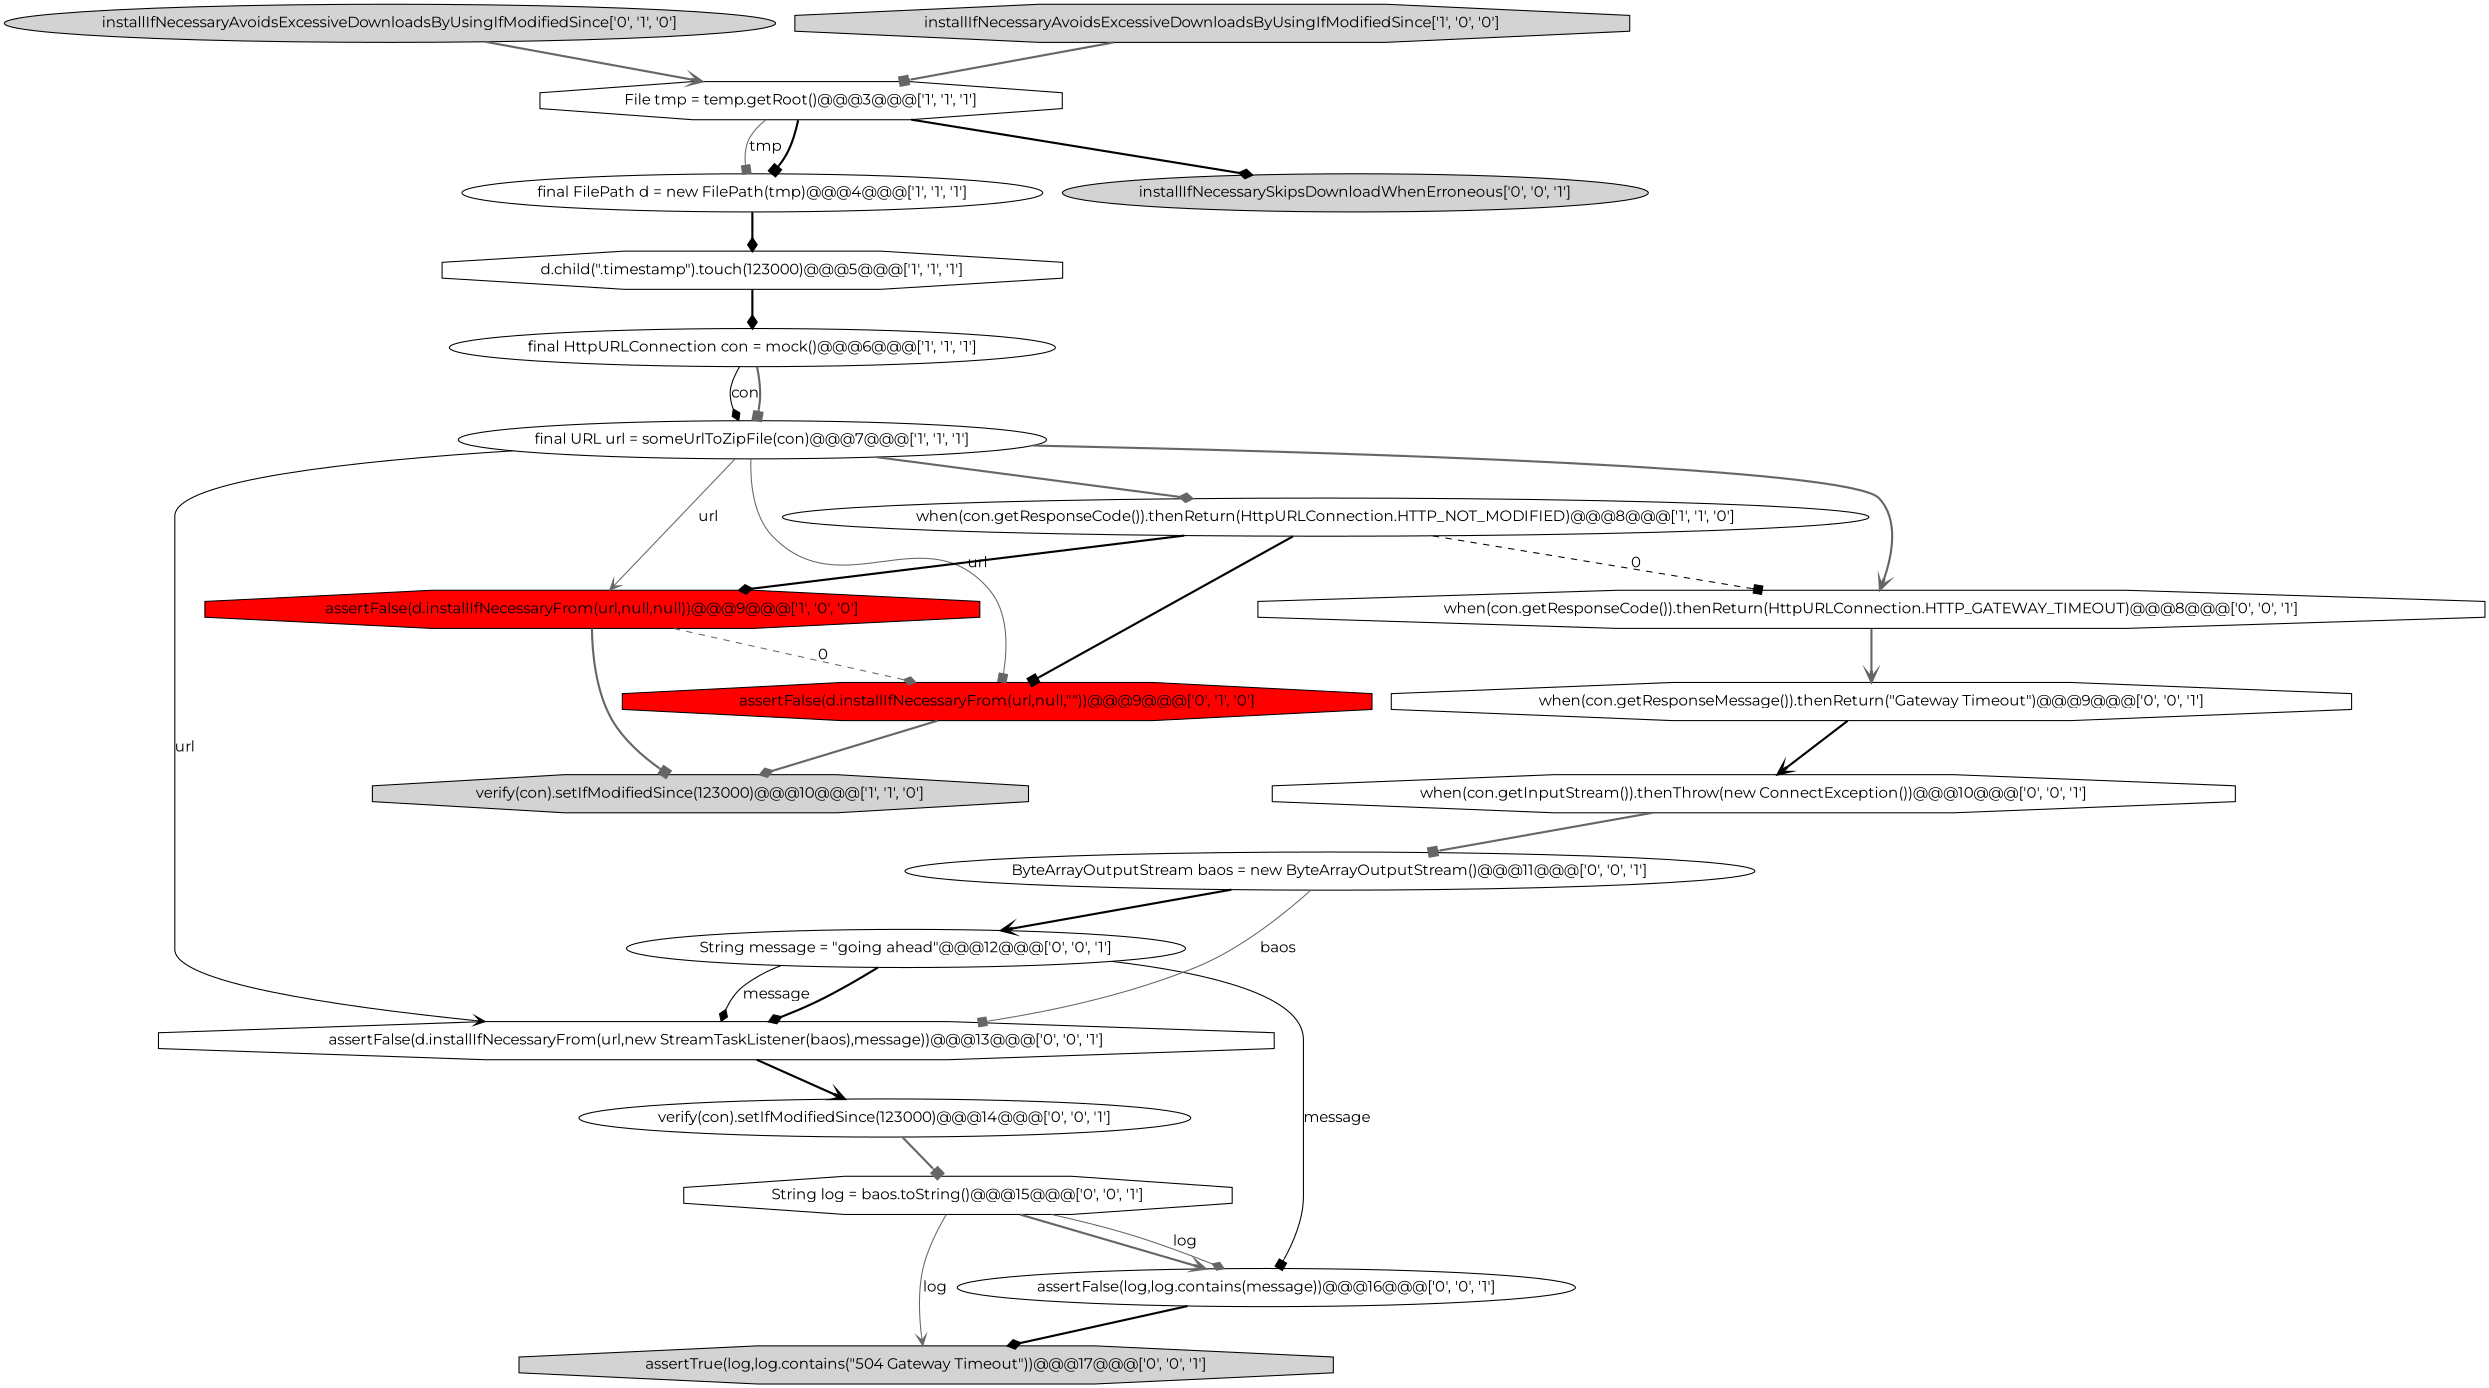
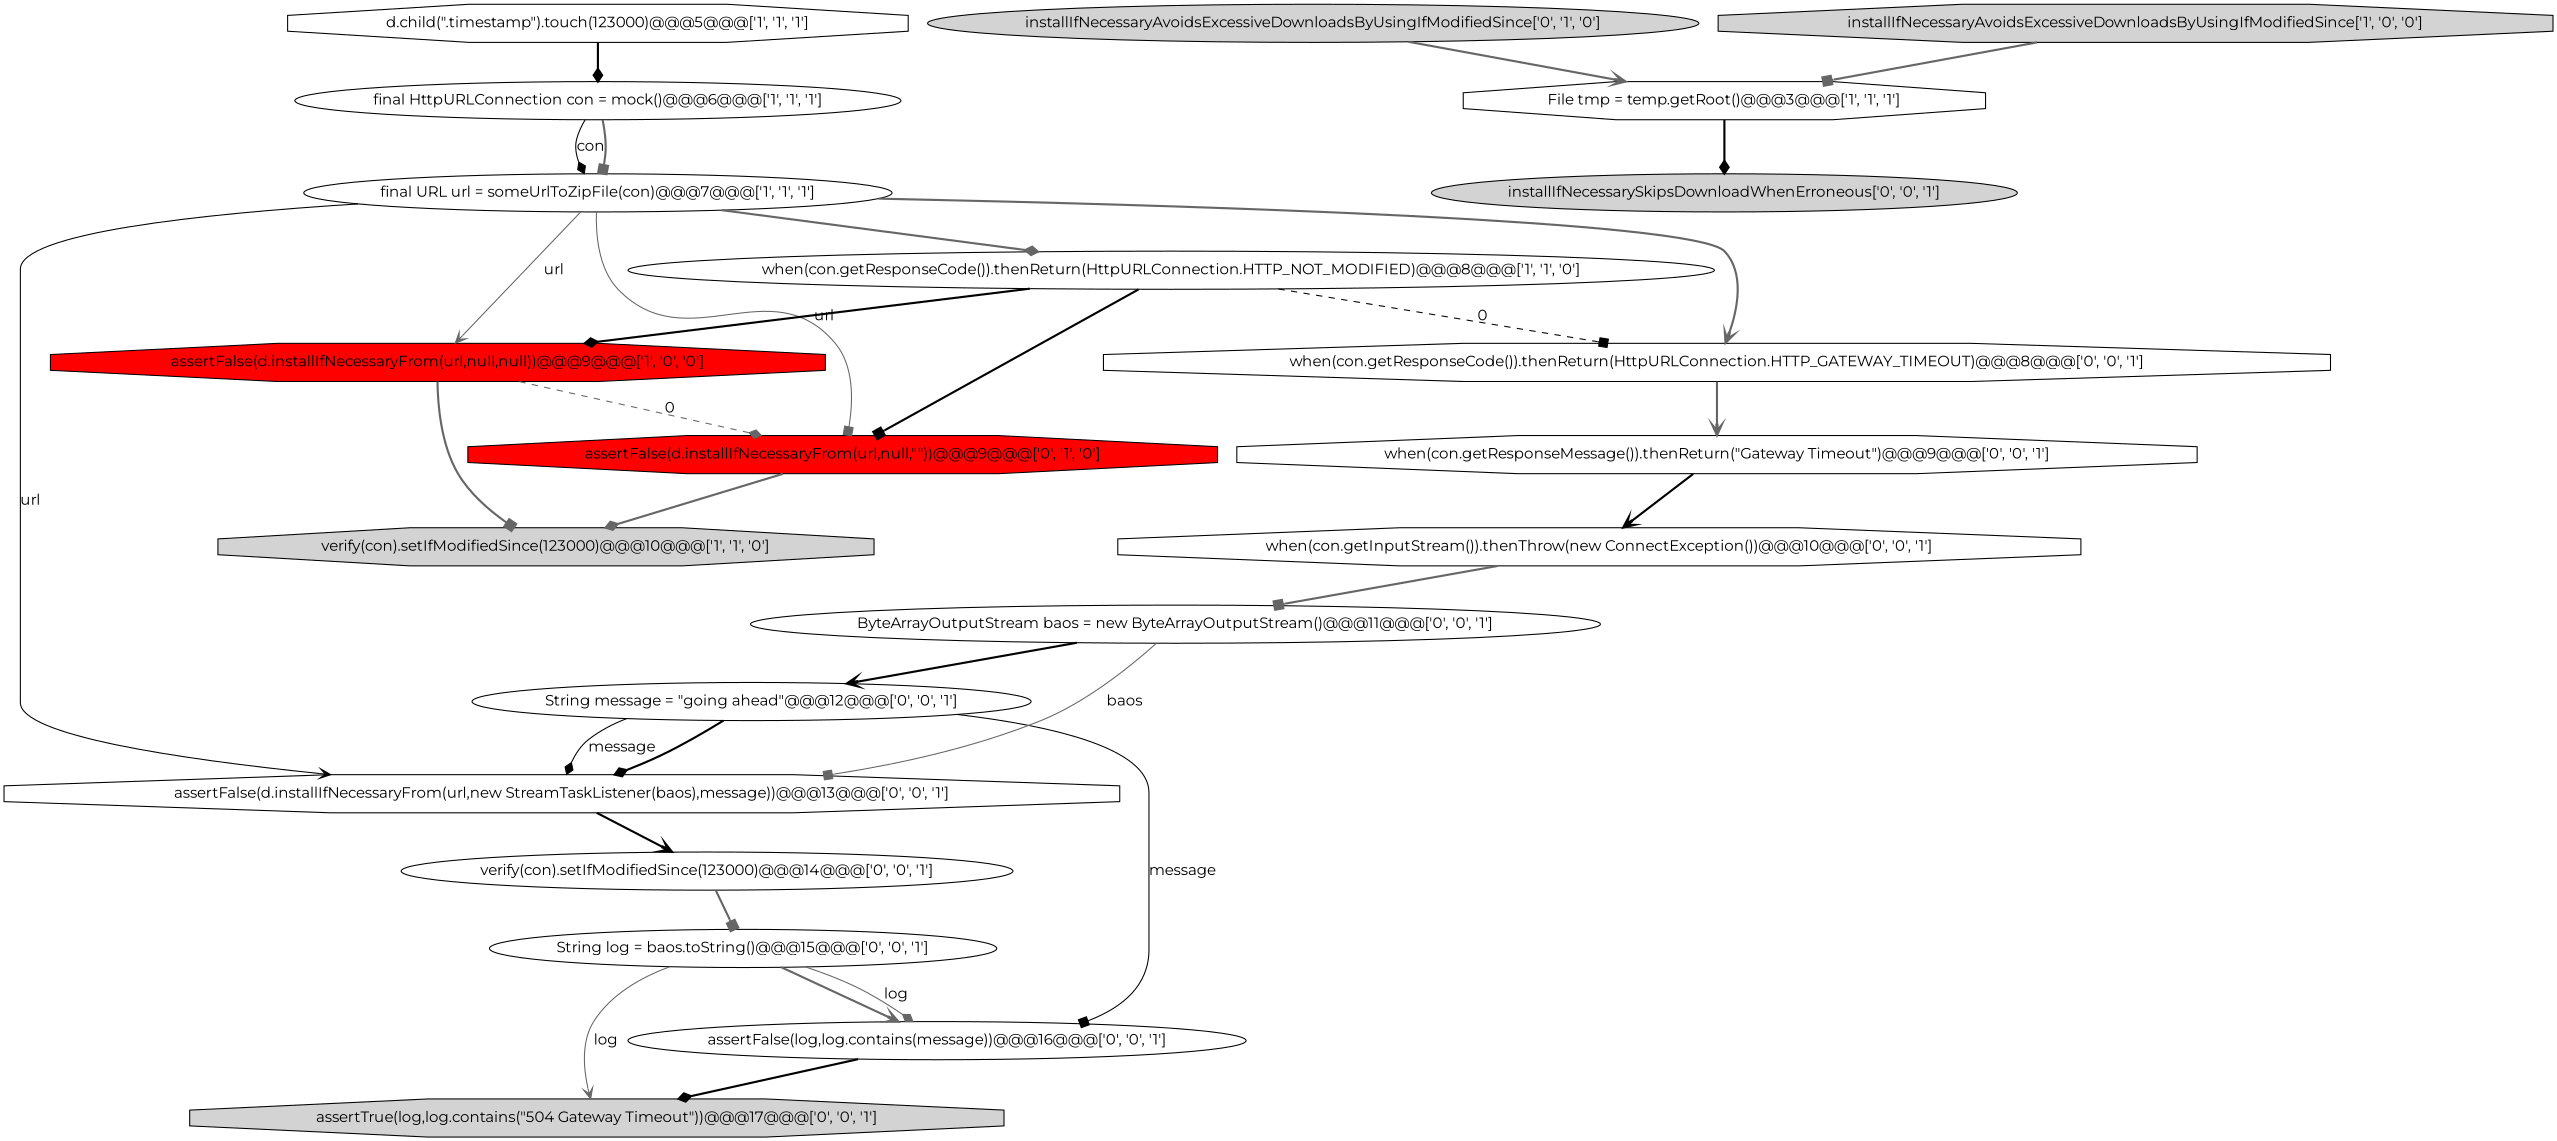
(752, 193) -> none
(958, 1195) -> (743, 948)
